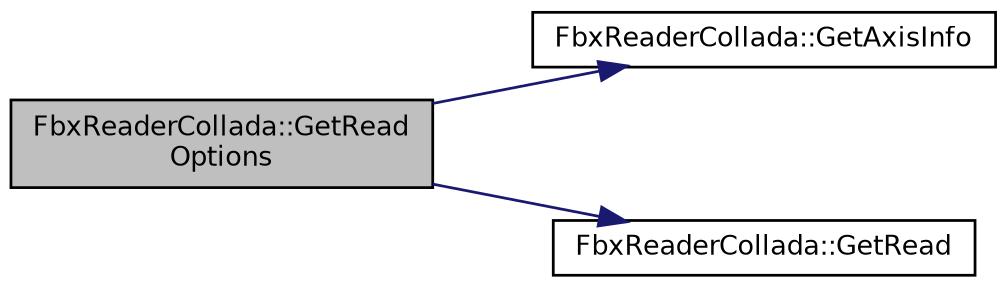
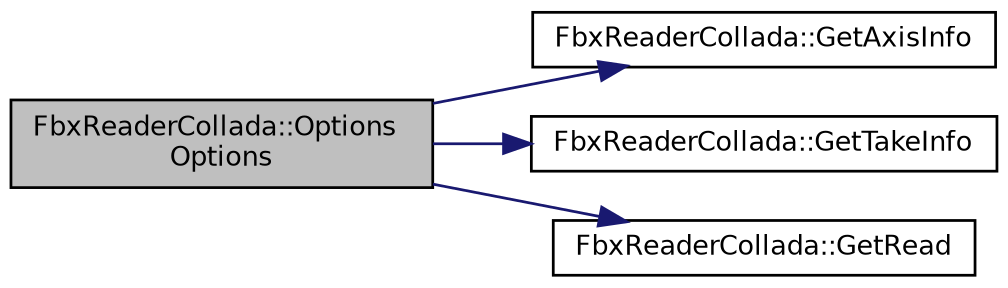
(222, 144) -> (222, 144)
none -> (764, 144)
